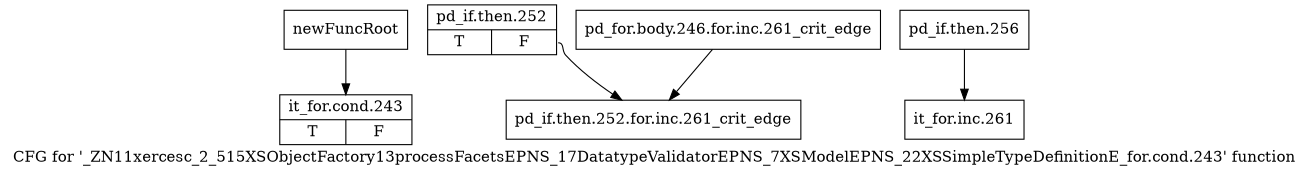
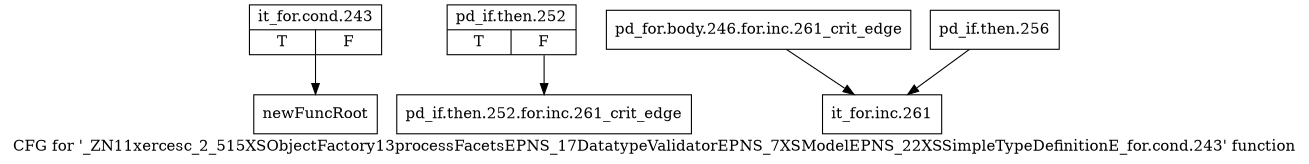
(346, 67) -> (316, 69)
(695, 70) -> (815, 69)
